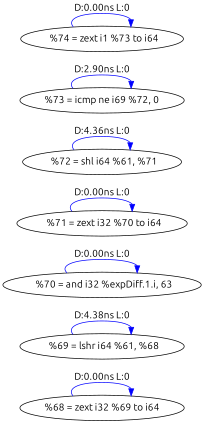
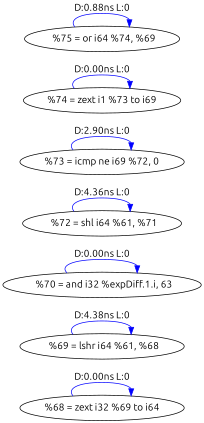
none -> (102, 39)
(102, 39) -> (102, 100)
(102, 223) -> none
